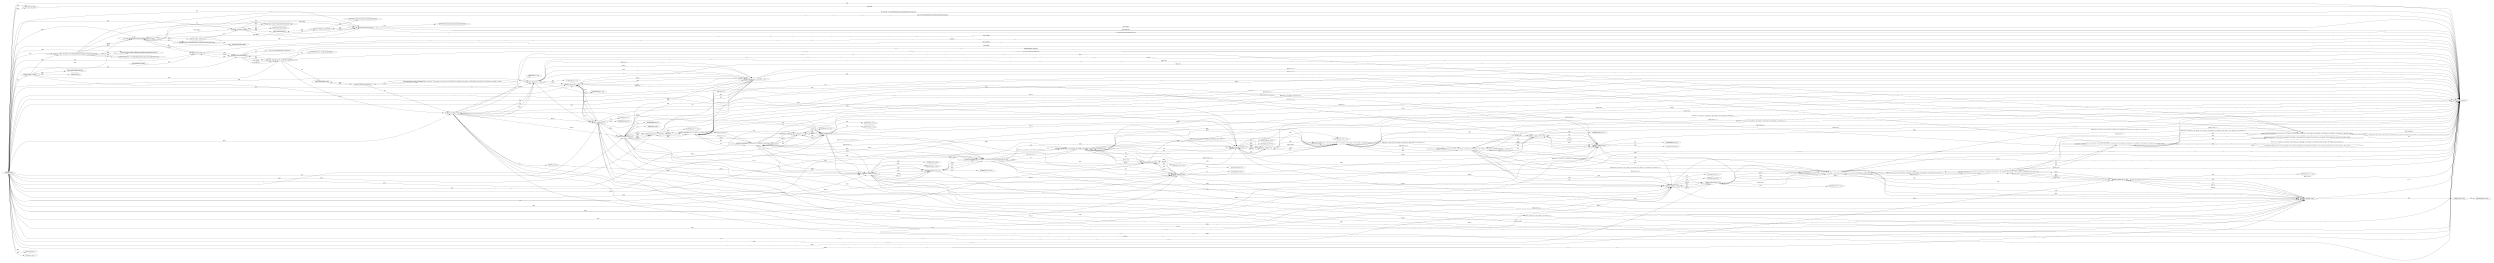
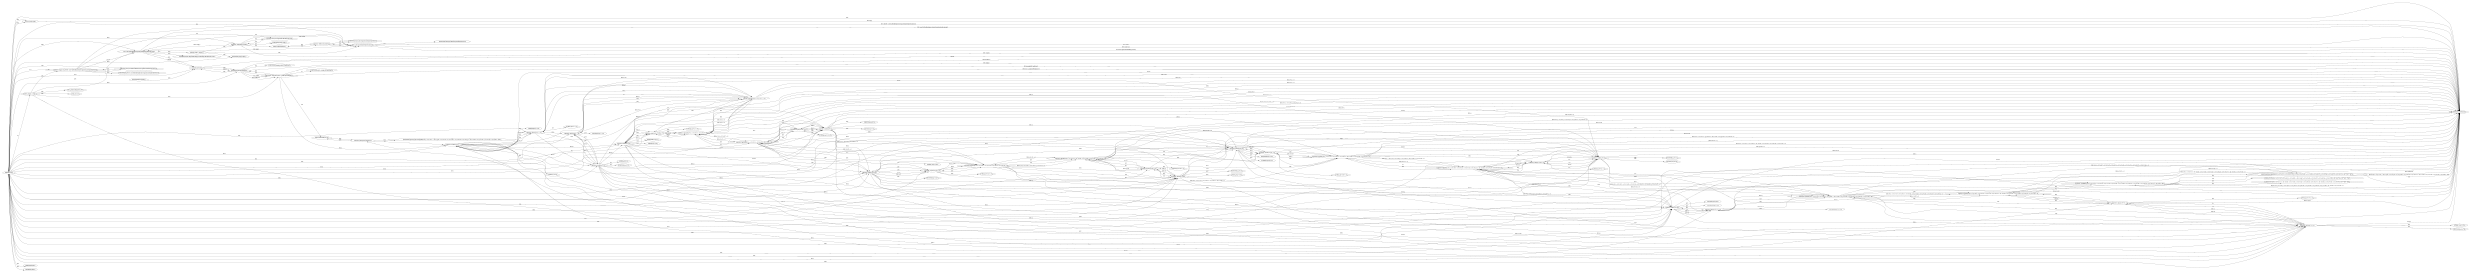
(2470, 199) -> (2384, 227)
